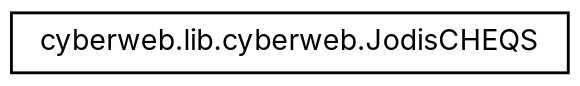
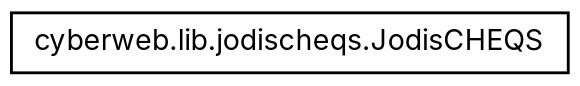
(290, 43) -> (290, 43)
